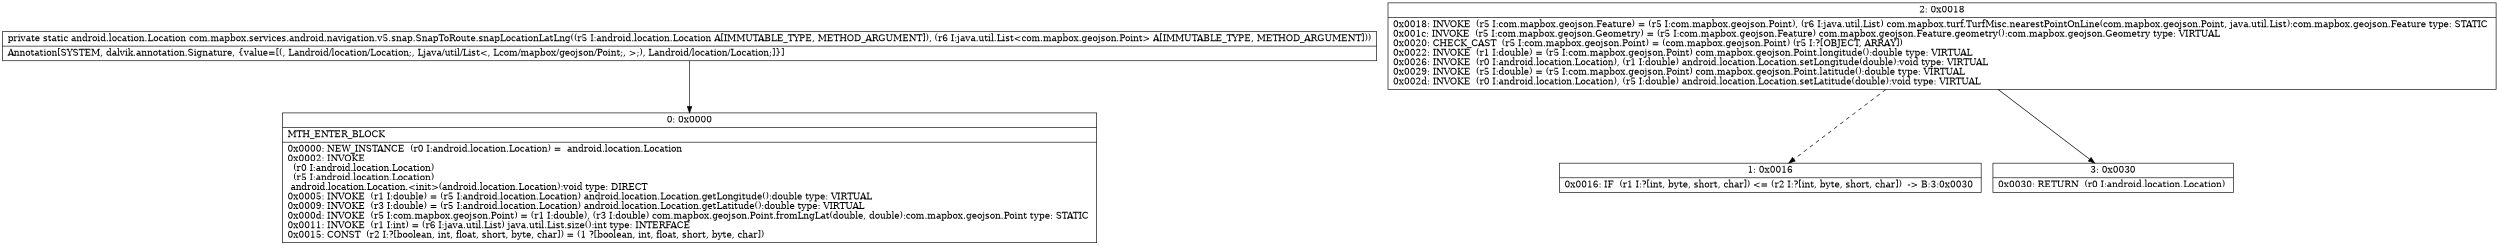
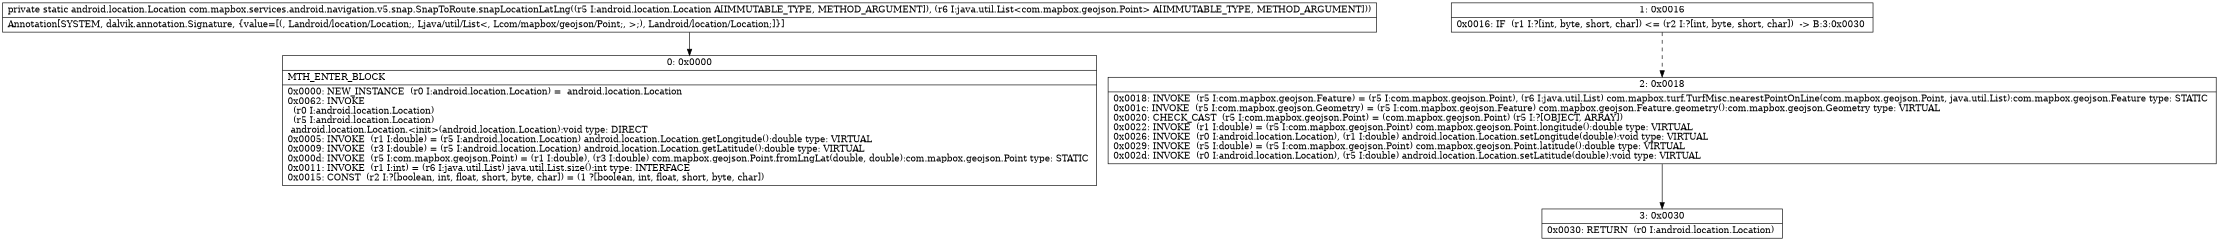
(1840, 124) -> (1662, 51)
(329, 159) -> (329, 101)
